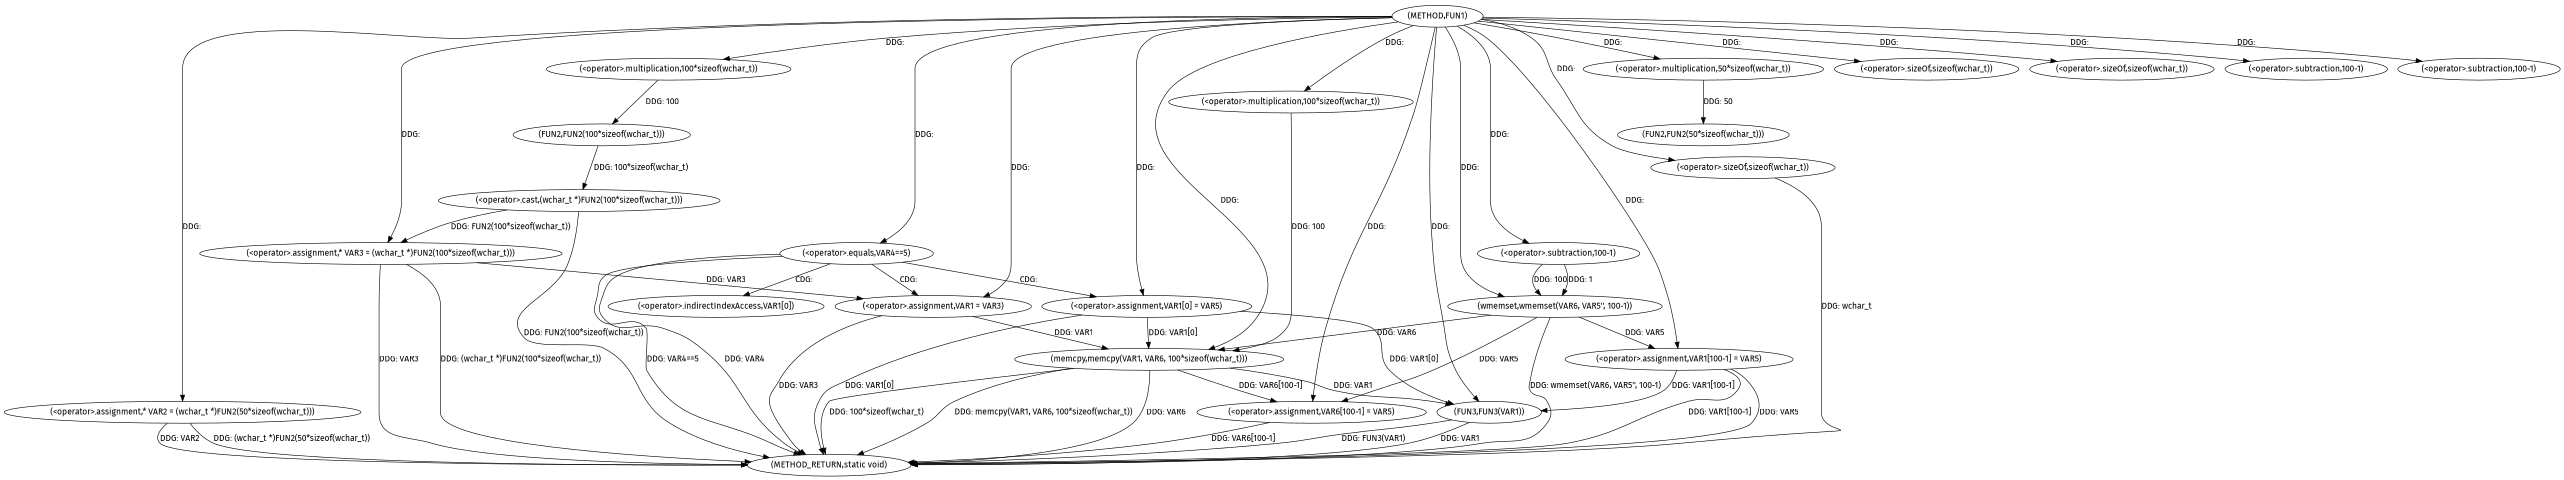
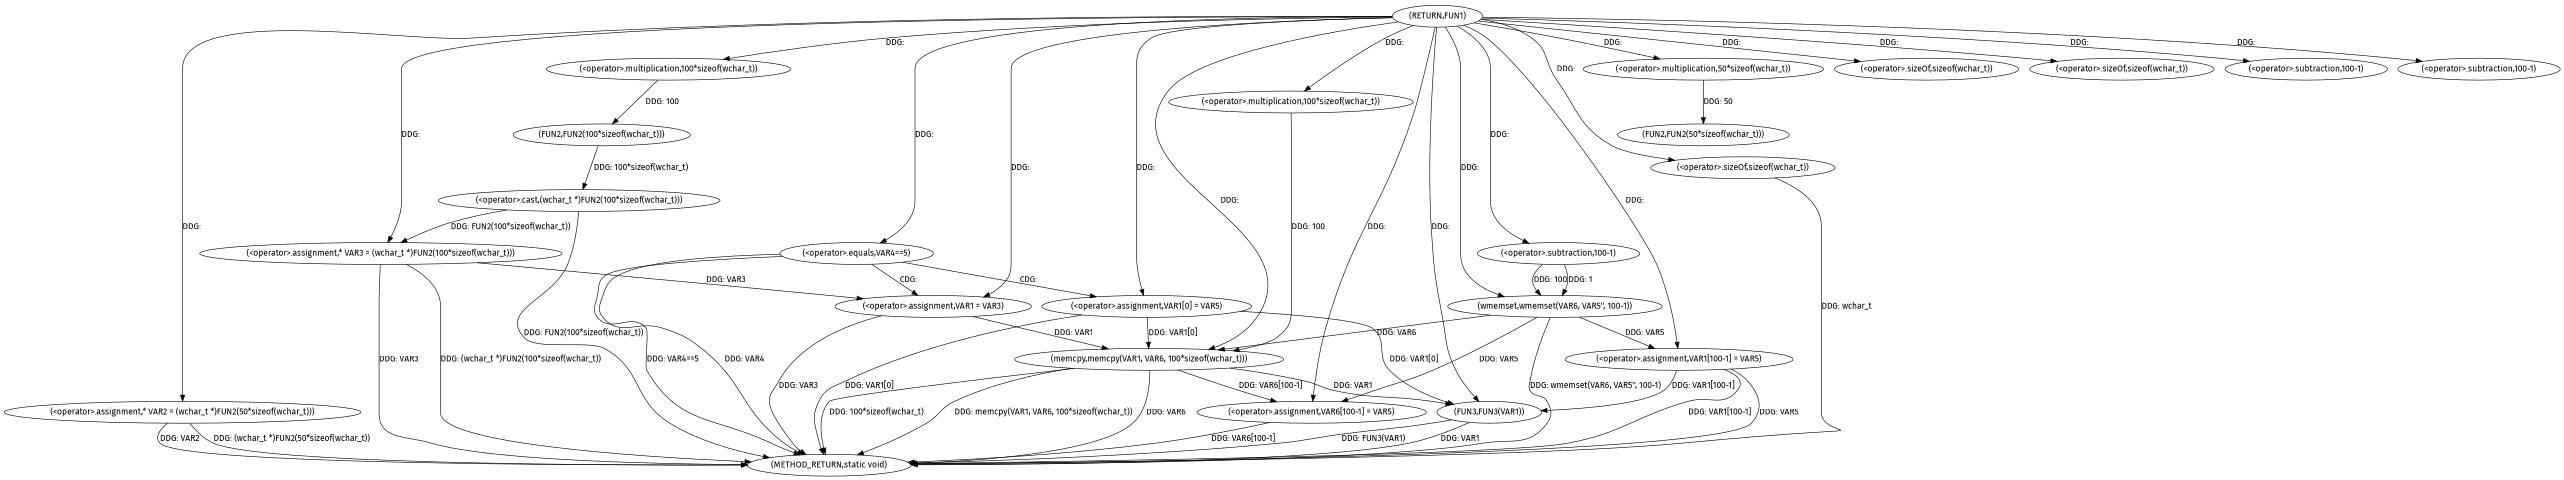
(1438, 16) -> (1438, 16)
(716, 306) -> none
